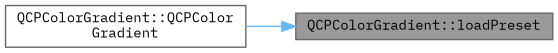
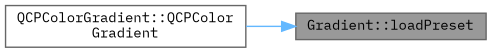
(424, 26) -> (391, 26)
